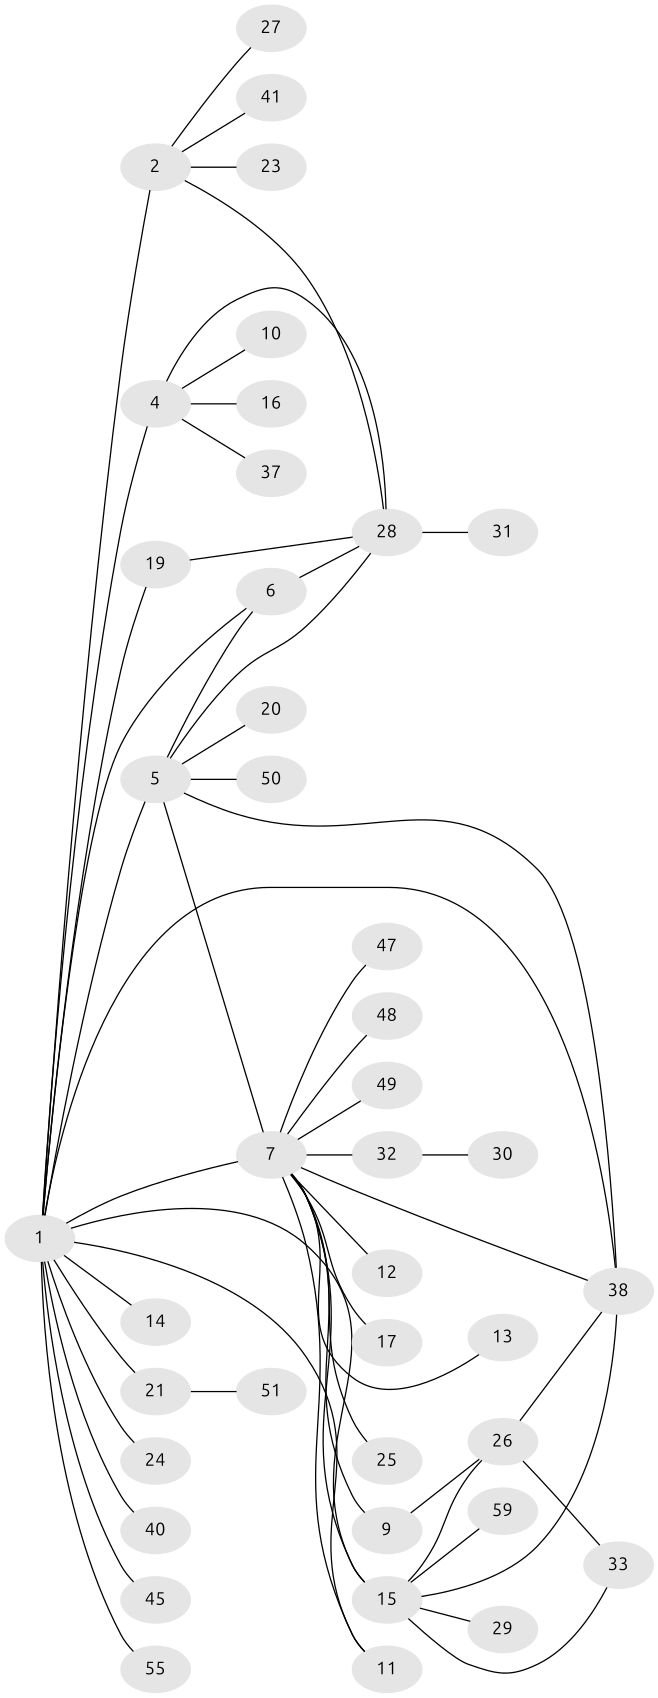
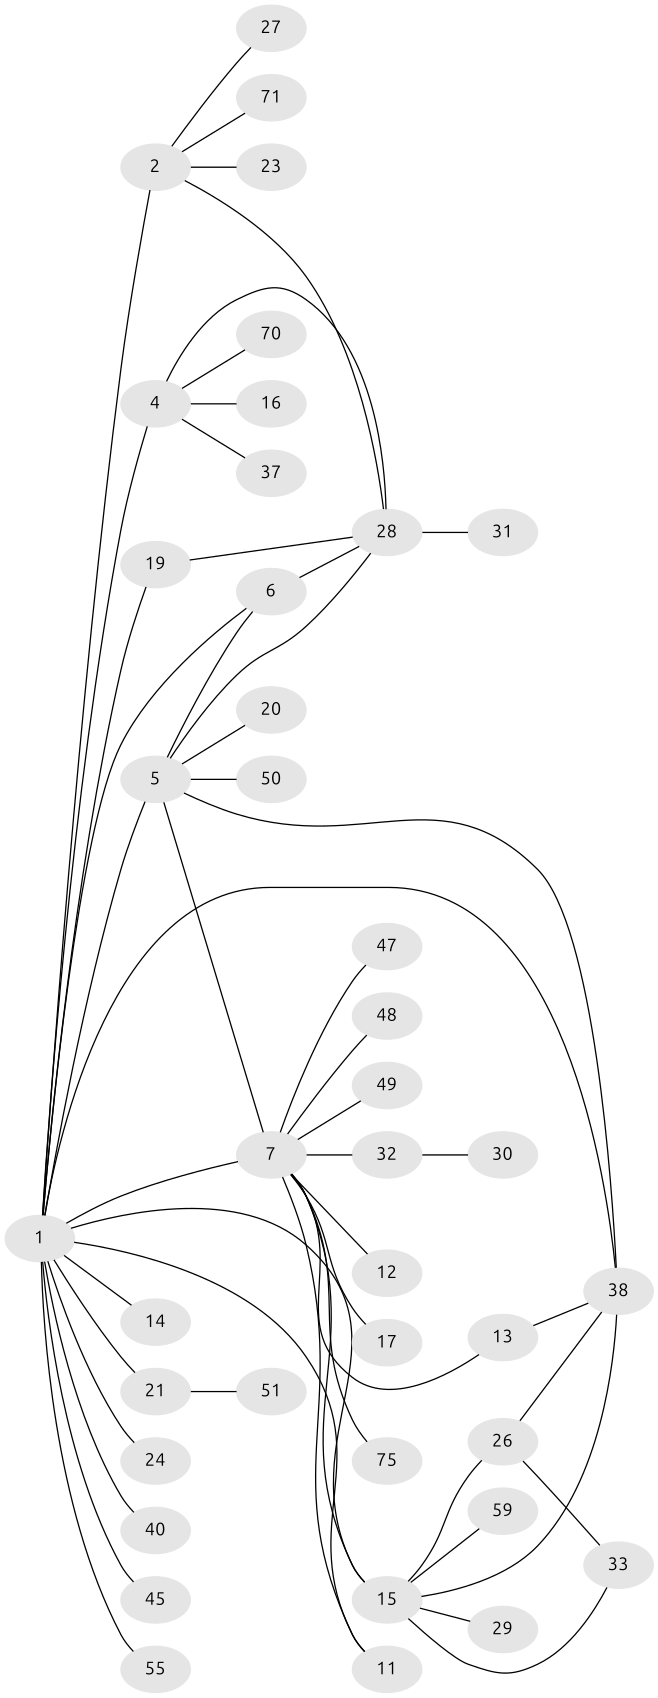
(271, 98) -> (271, 98)
(271, 334) -> (271, 334)
(444, 1226) -> (561, 1314)
(387, 1461) -> (387, 1461)
(387, 1530) -> none
